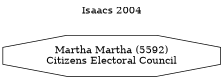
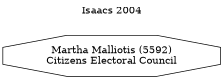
(112, 56) -> (112, 56)
